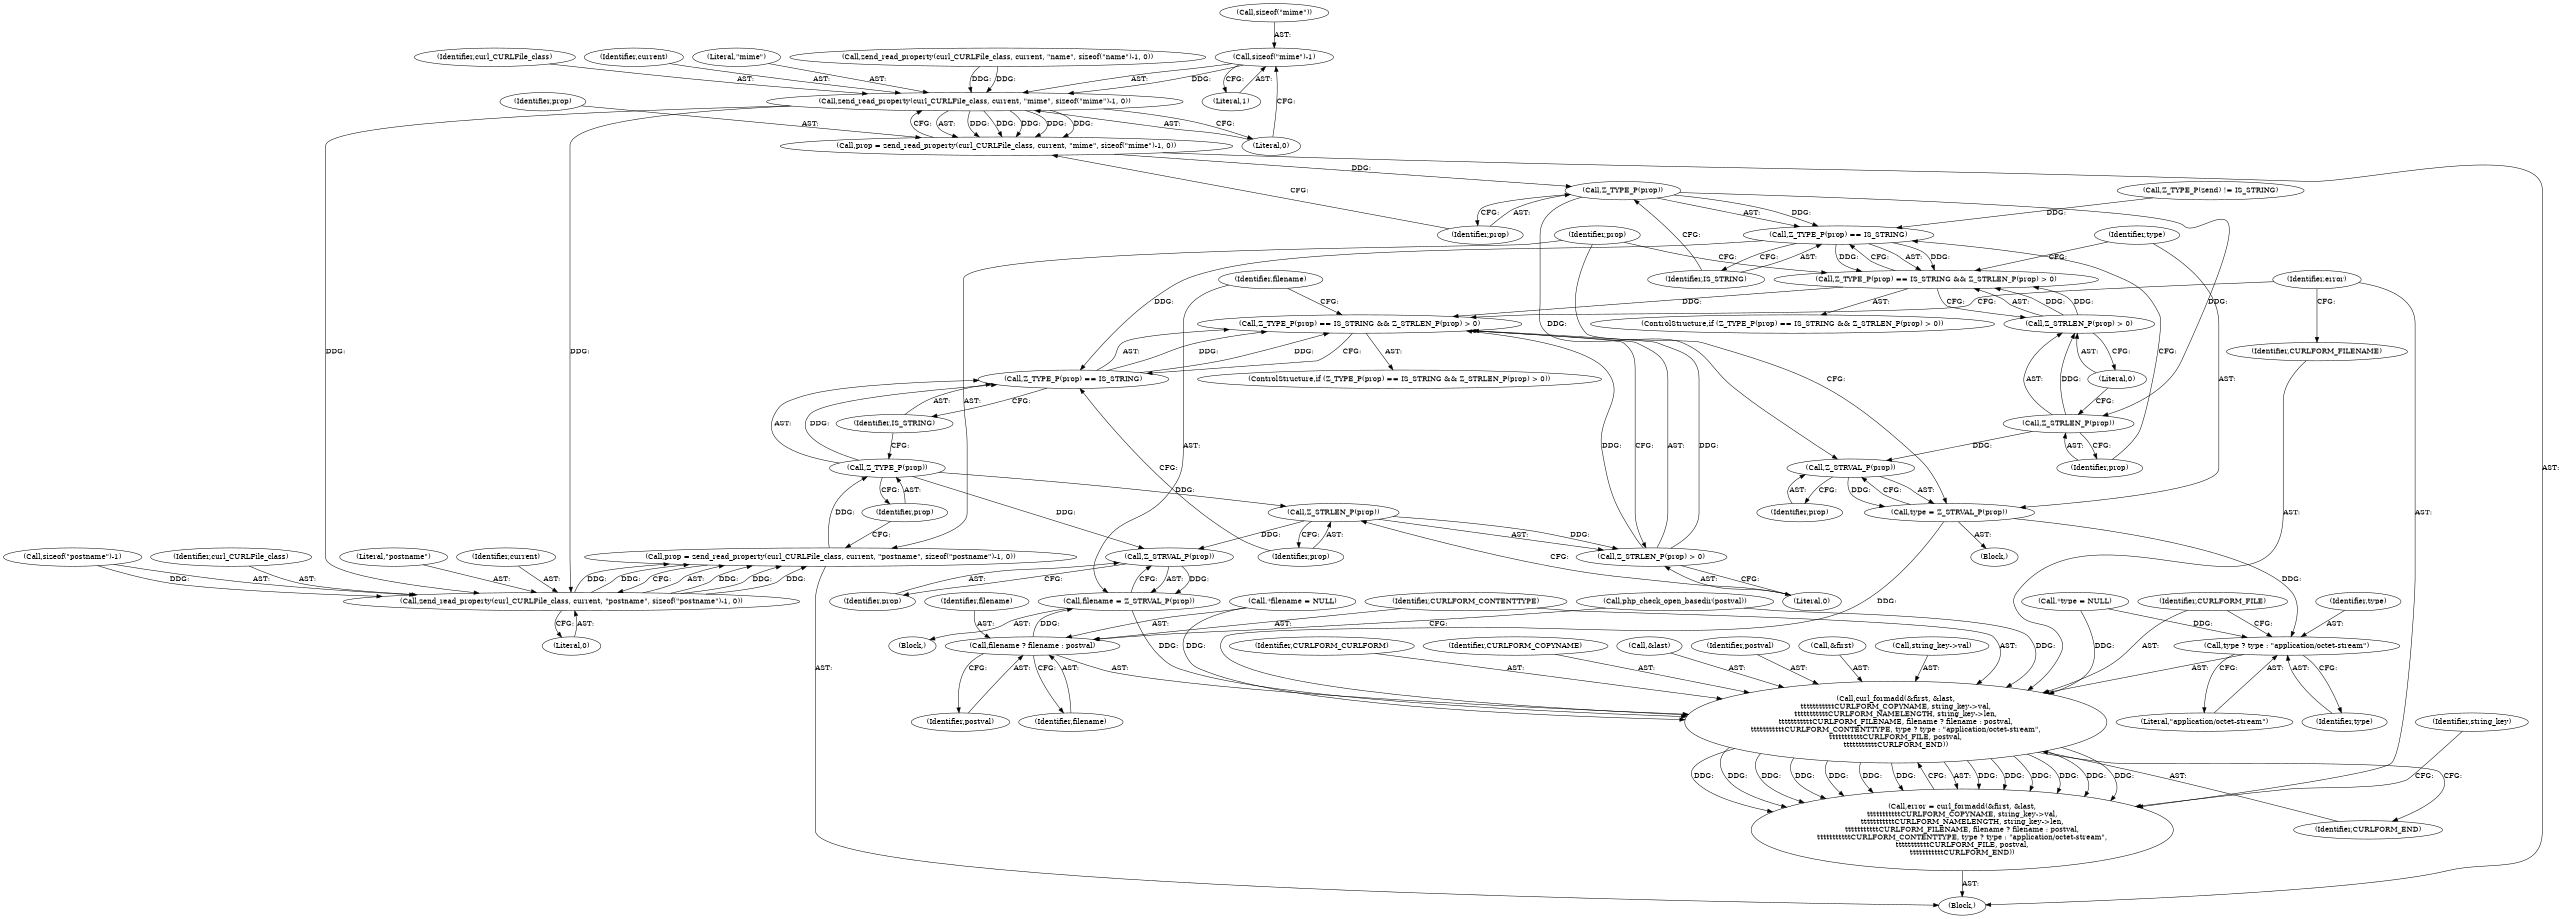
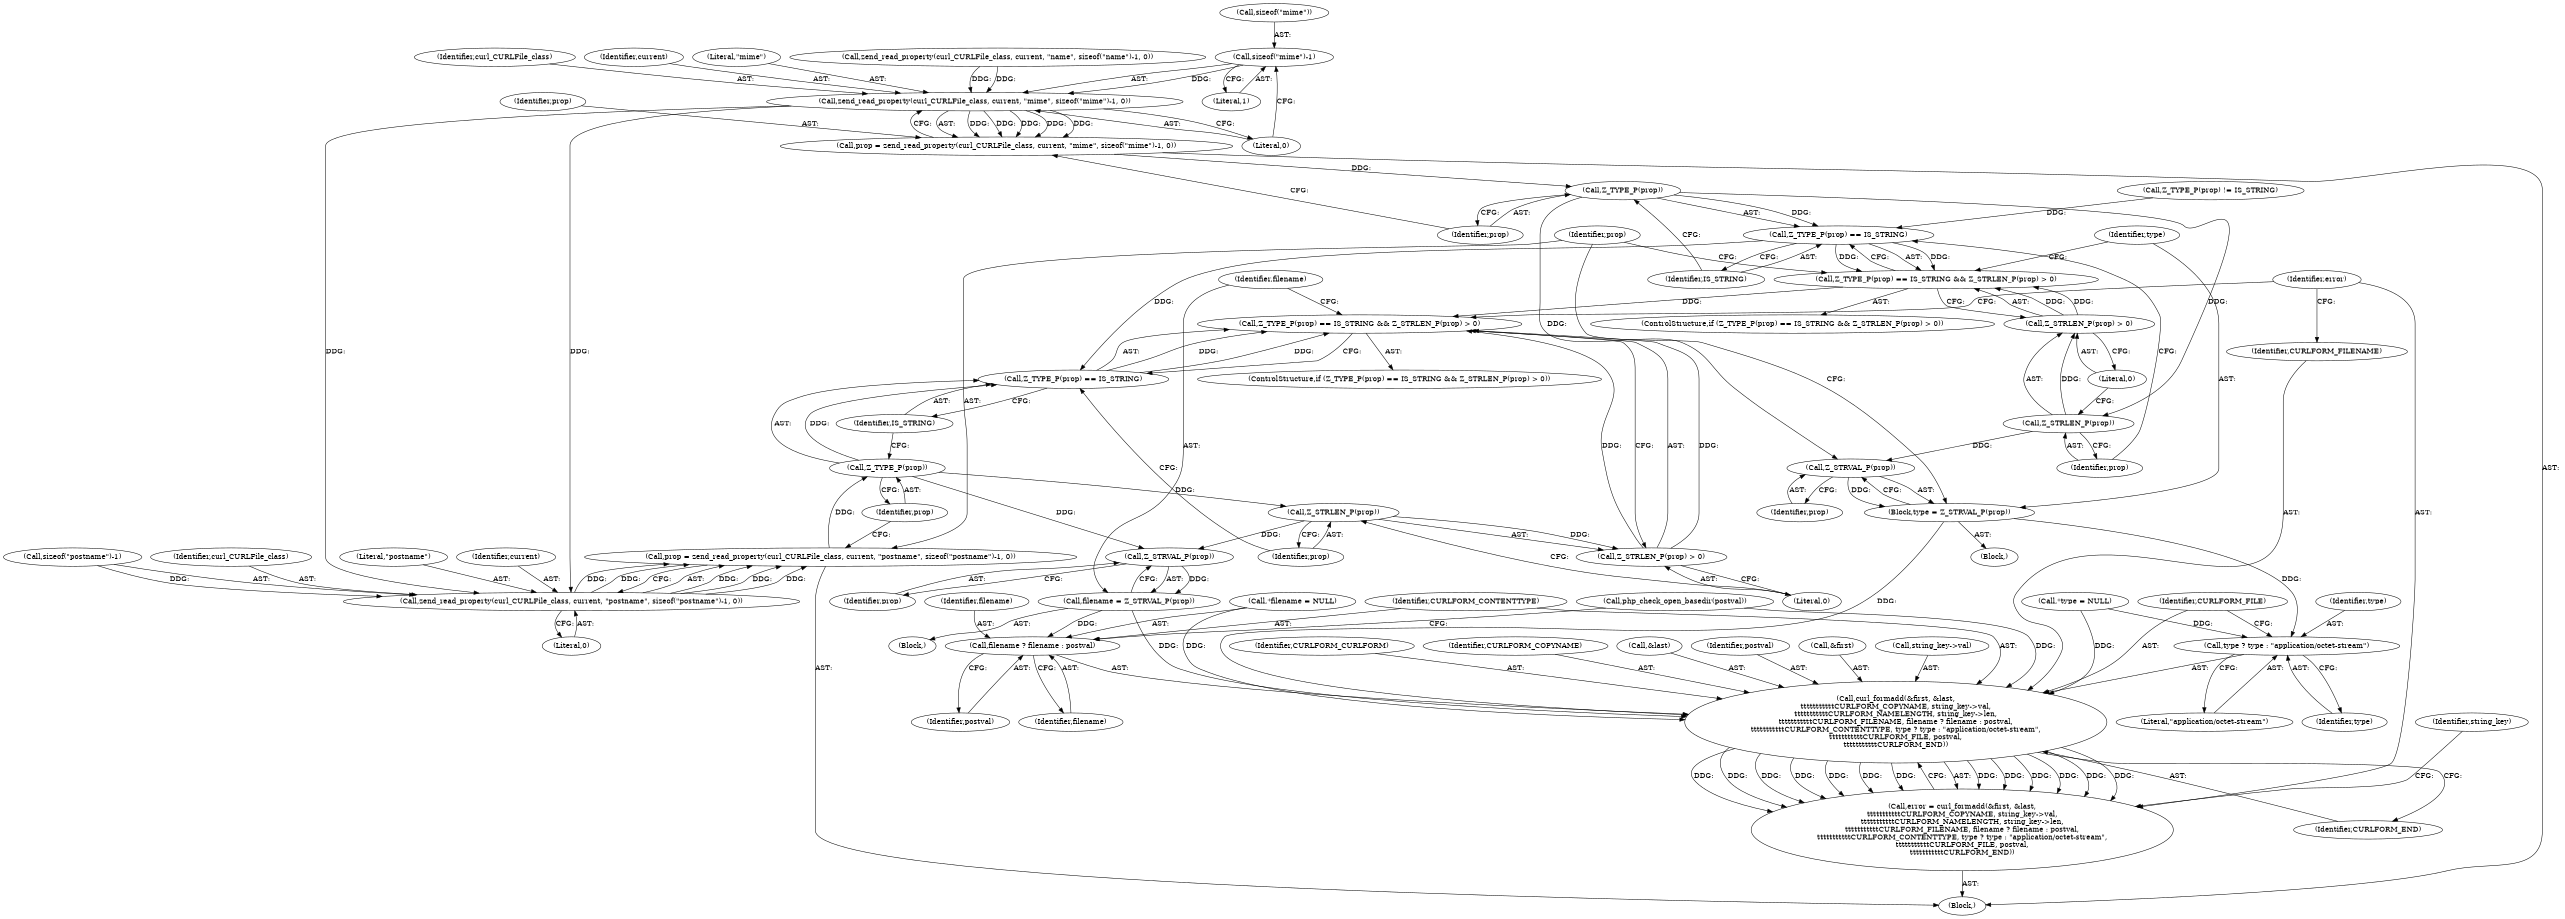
(2211, 191) -> (2211, 191)
(1949, 513) -> (1949, 513)
(1045, 617) -> (1076, 621)
